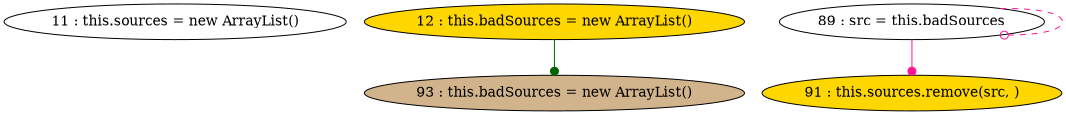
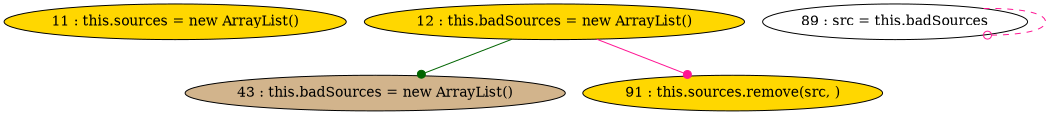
(175, 22) -> (175, 22)
(912, 54) -> (640, 56)
(554, 93) -> (375, 93)
